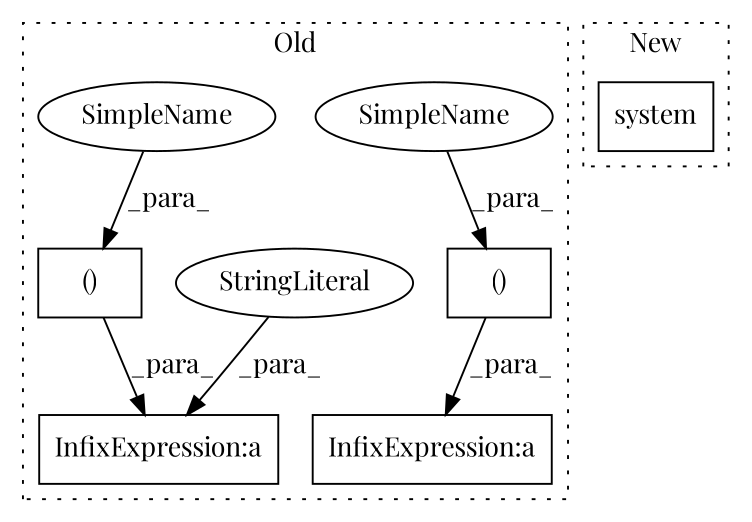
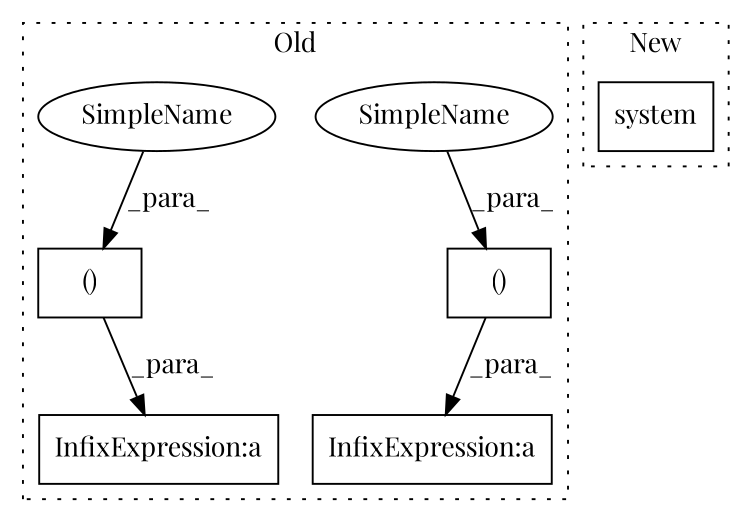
(295, 283) -> none
